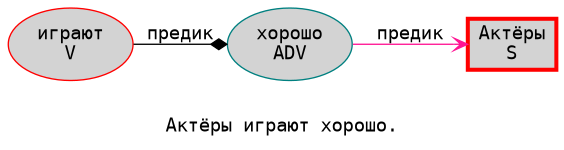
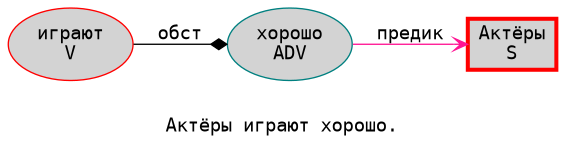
(180, 34) -> (180, 34)
